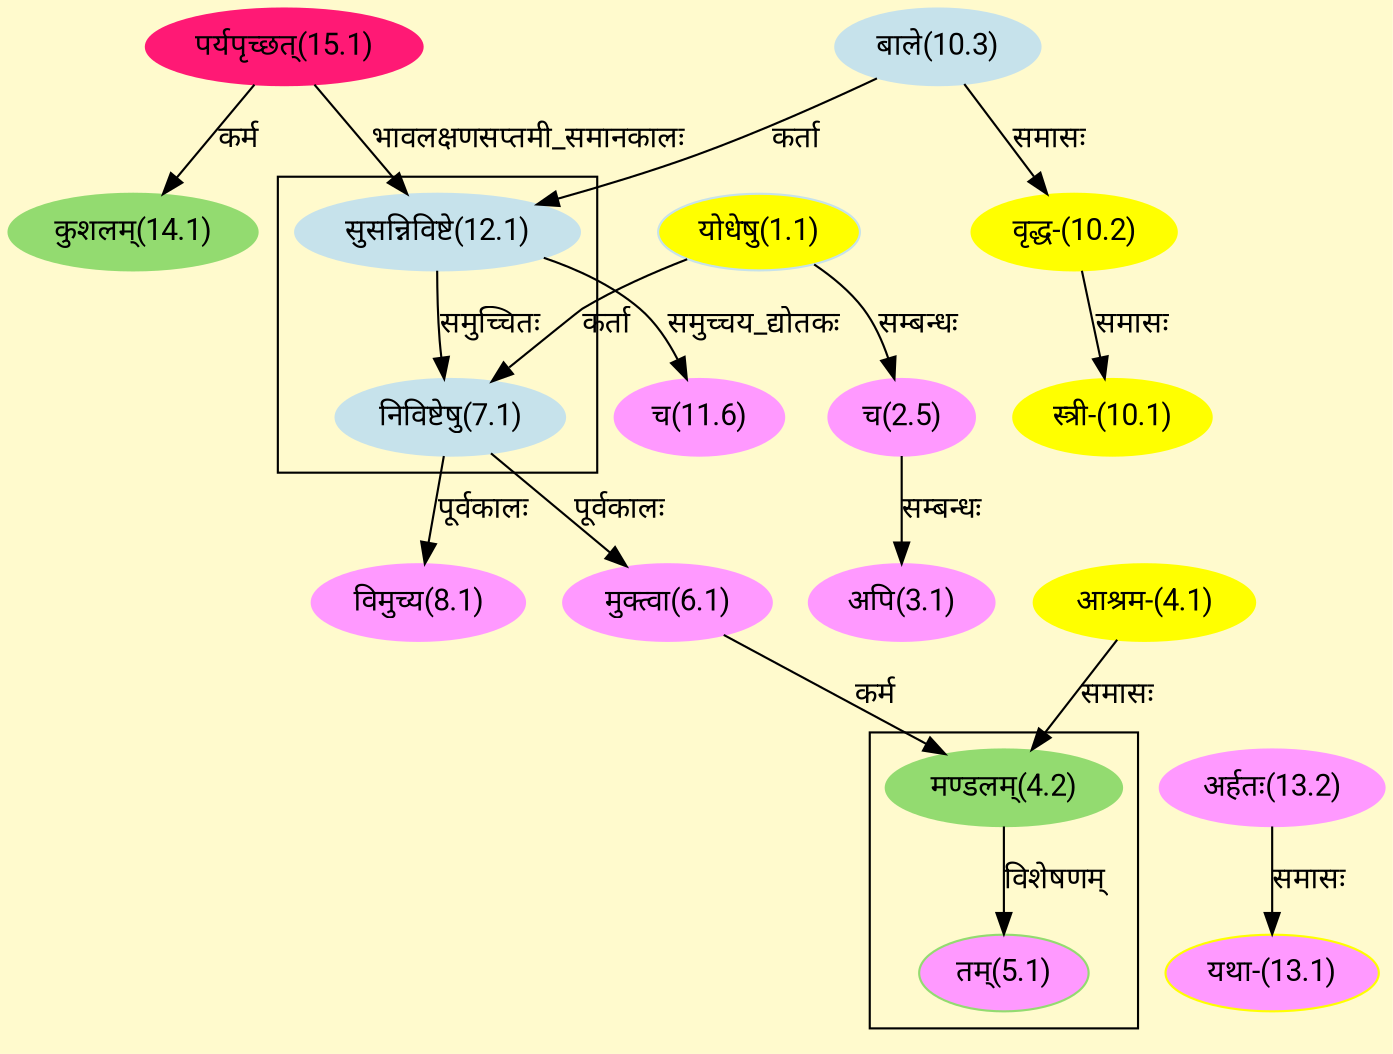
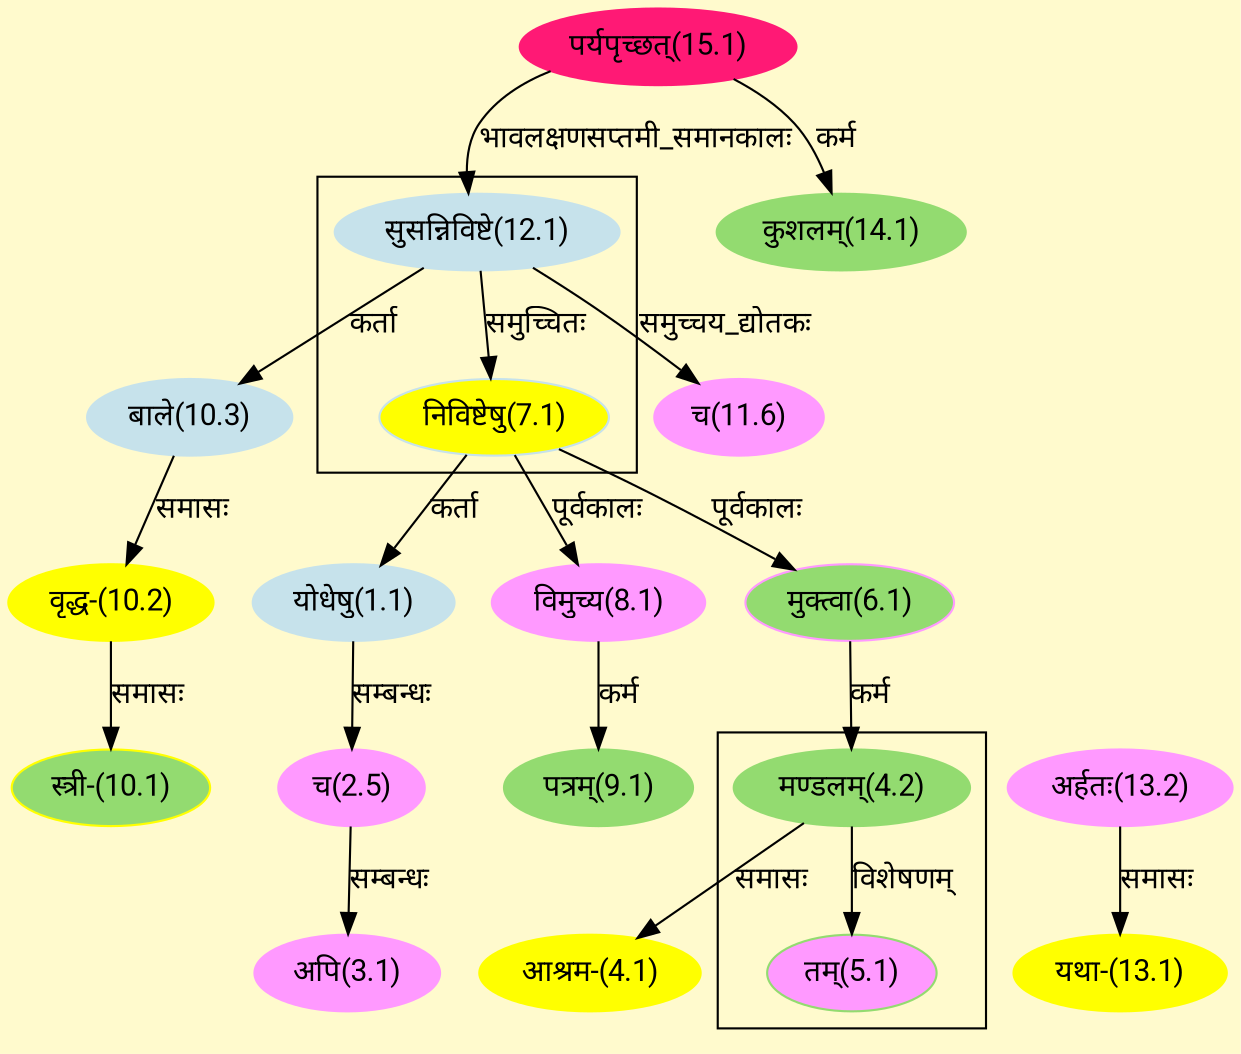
(720, 146) -> (341, 320)
(759, 232) -> (354, 603)
(583, 308) -> (431, 501)
(450, 417) -> (494, 417)
(1112, 417) -> (111, 788)
(667, 603) -> (850, 603)
(1081, 686) -> (733, 872)
none -> (599, 788)
(1272, 973) -> (1120, 973)
